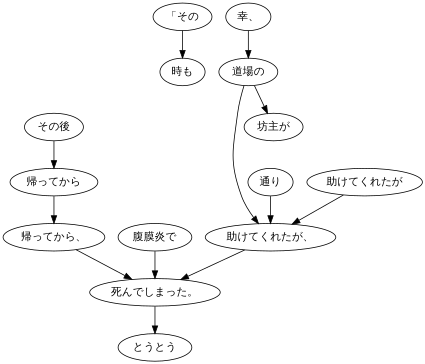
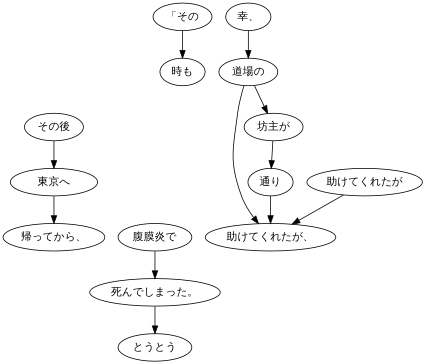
none -> (272, 151)
(54, 182) -> (54, 182)
(100, 263) -> none
(216, 263) -> none
